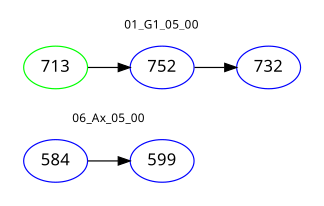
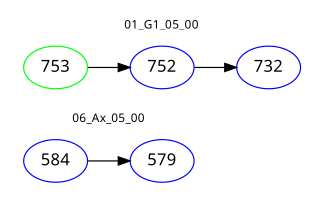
(56, 67) -> (56, 67)
(162, 161) -> (162, 161)
